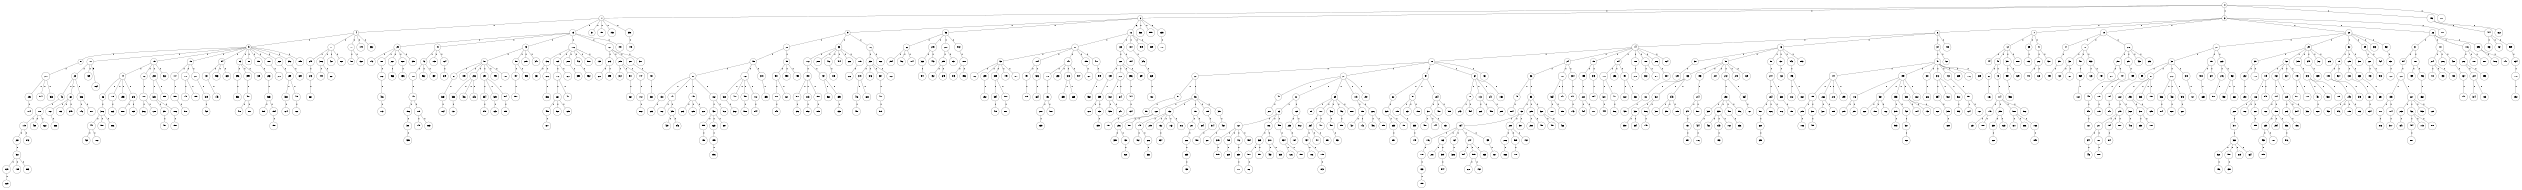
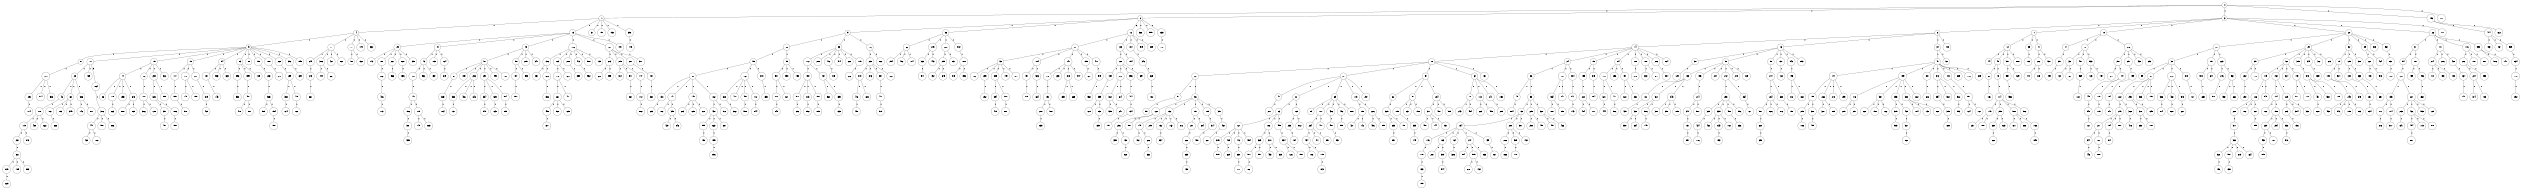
(102, 104) -> (97, 100)
